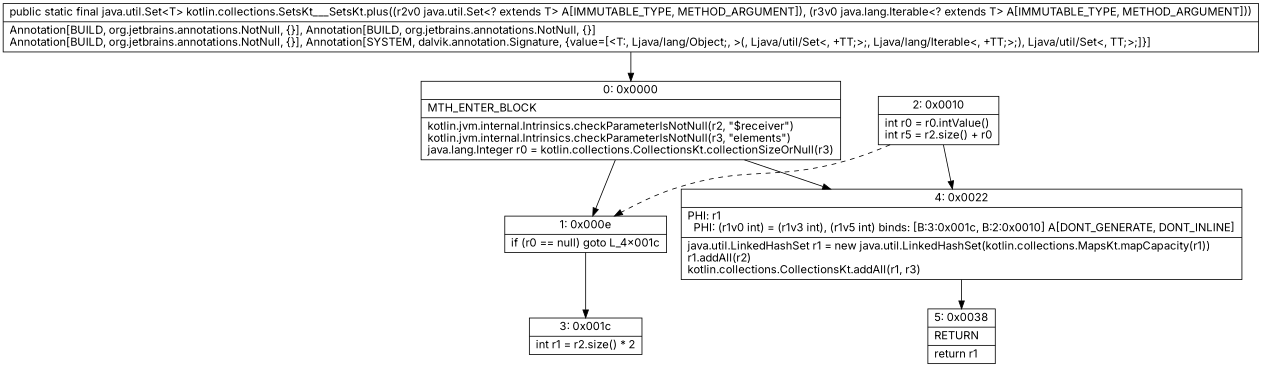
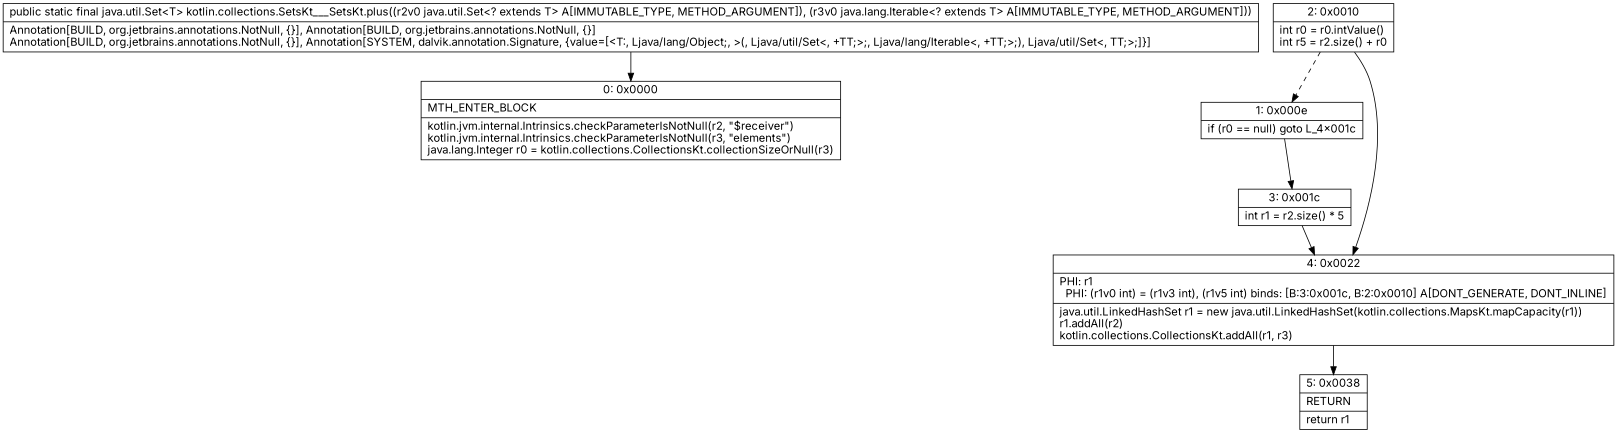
(793, 177) -> (1307, 237)
(606, 184) -> none
(586, 345) -> (1295, 216)
